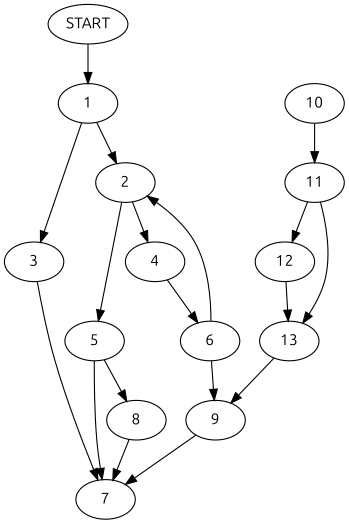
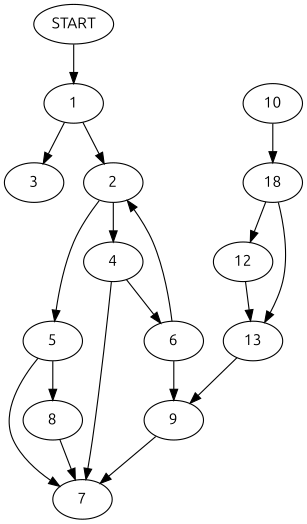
(315, 183) -> (273, 183)
(60, 377) -> (101, 375)
